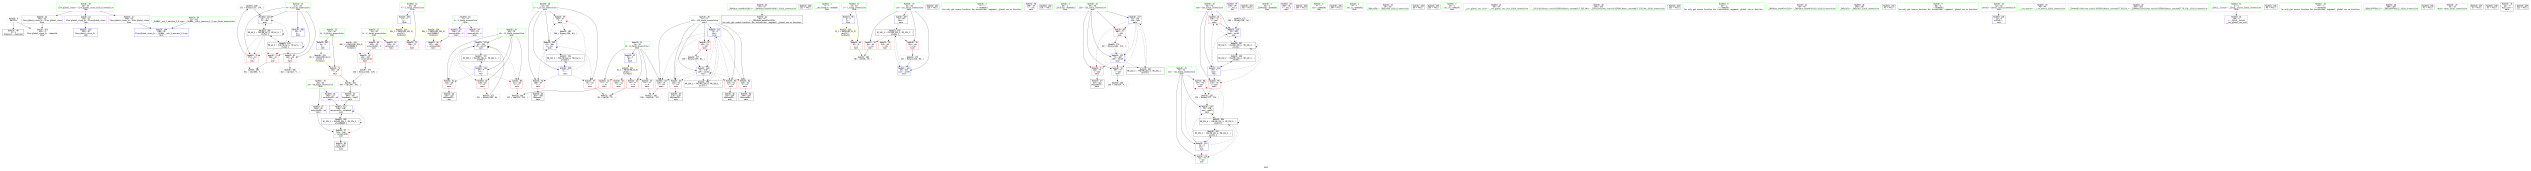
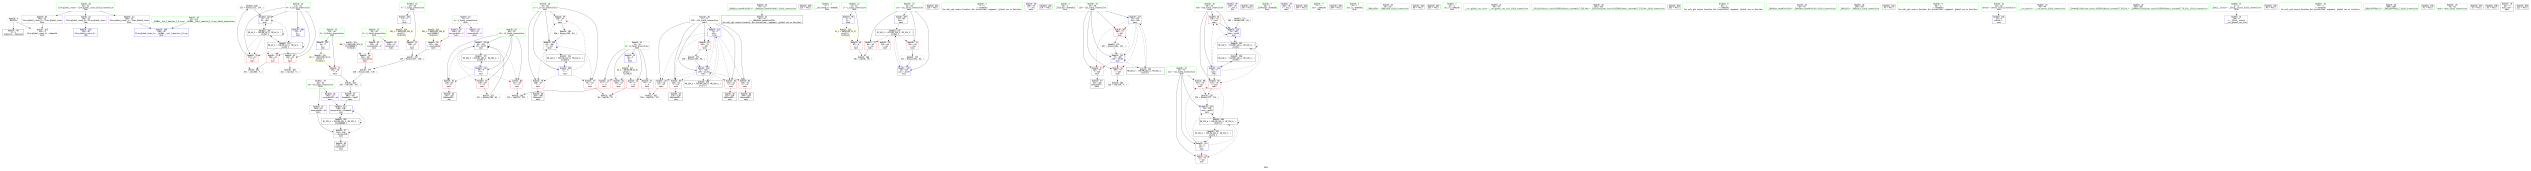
none -> (412, 58)
(651, 63) -> (617, 62)
